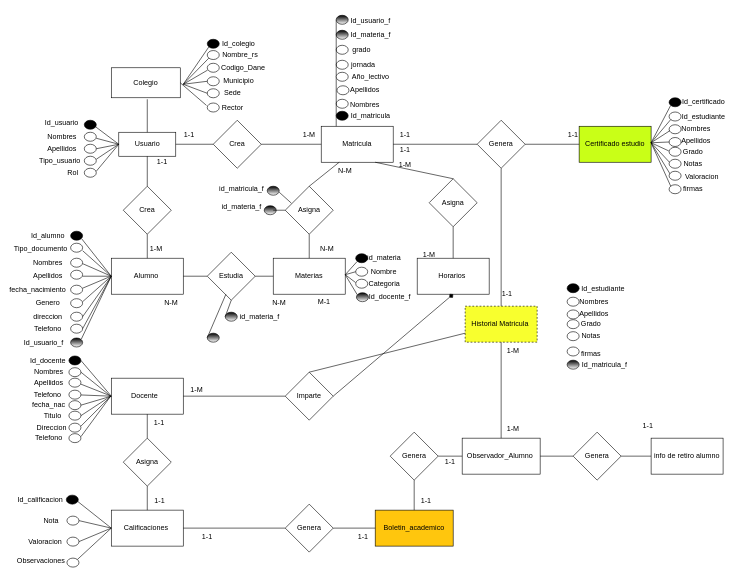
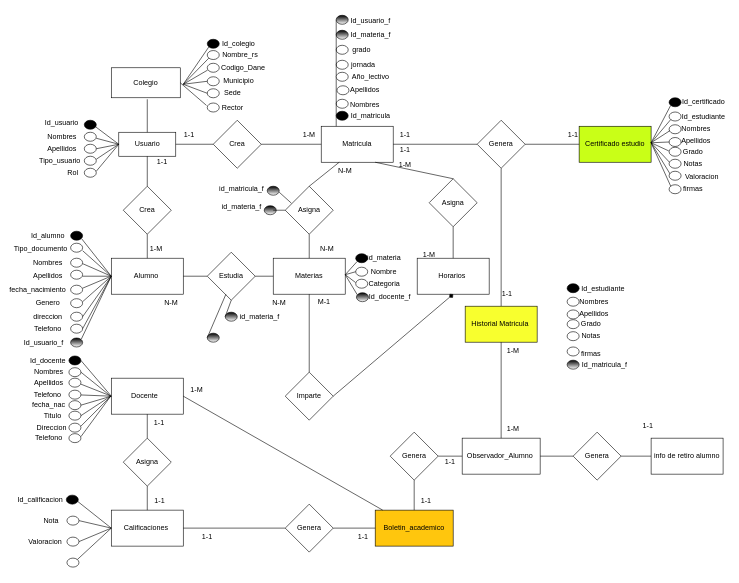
(501, 324) -> (501, 324)
(426, 343) -> (309, 333)
(234, 396) -> (283, 453)
(41, 561) -> none
